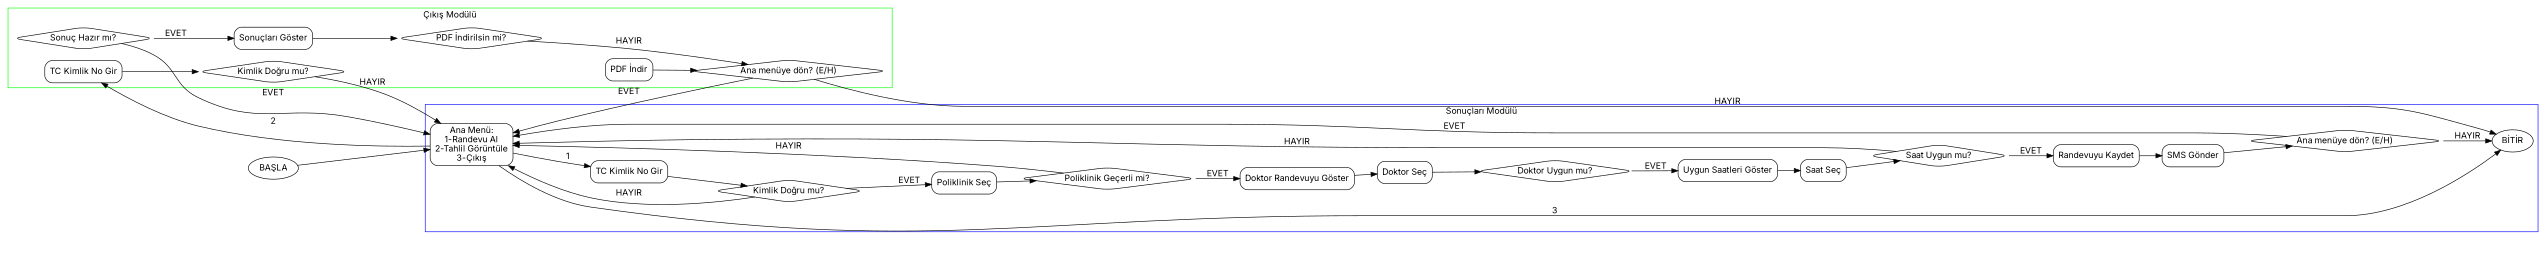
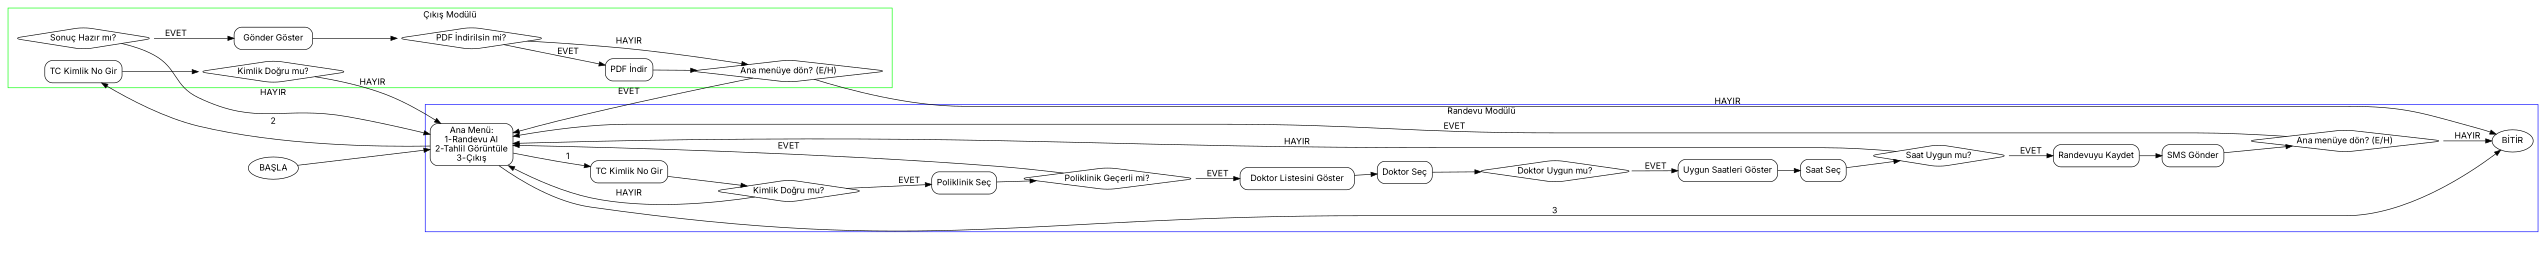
(273, 38) -> (273, 38)
none -> (551, 54)
(273, 93) -> (273, 93)
(1482, 112) -> (1482, 112)
(789, 146) -> (789, 146)
(1297, 179) -> (1297, 179)
